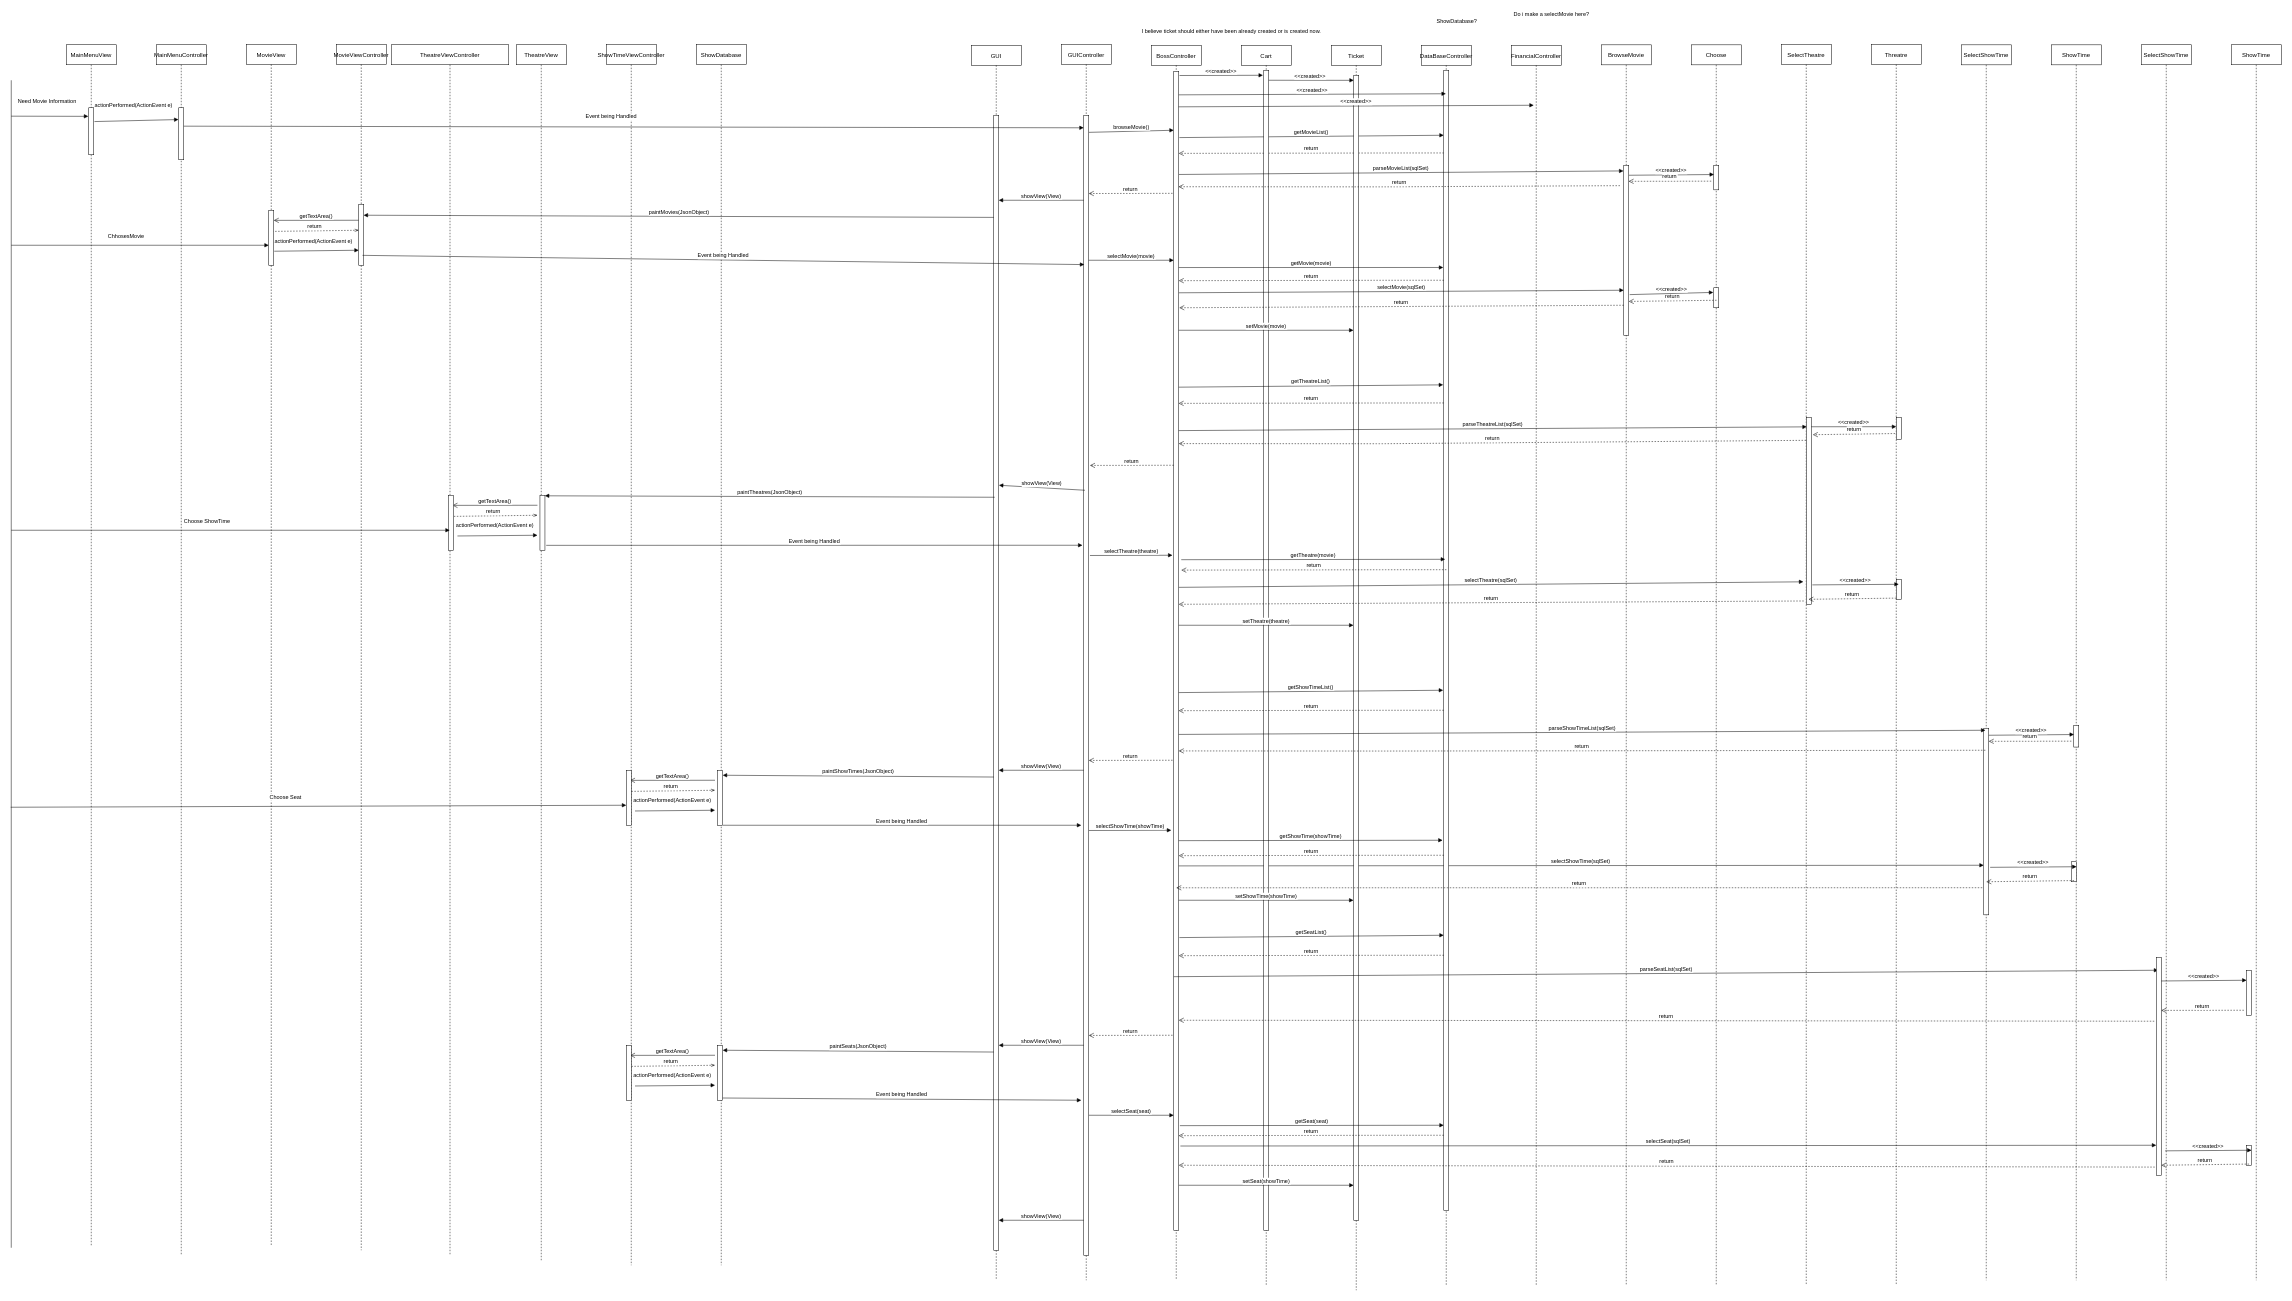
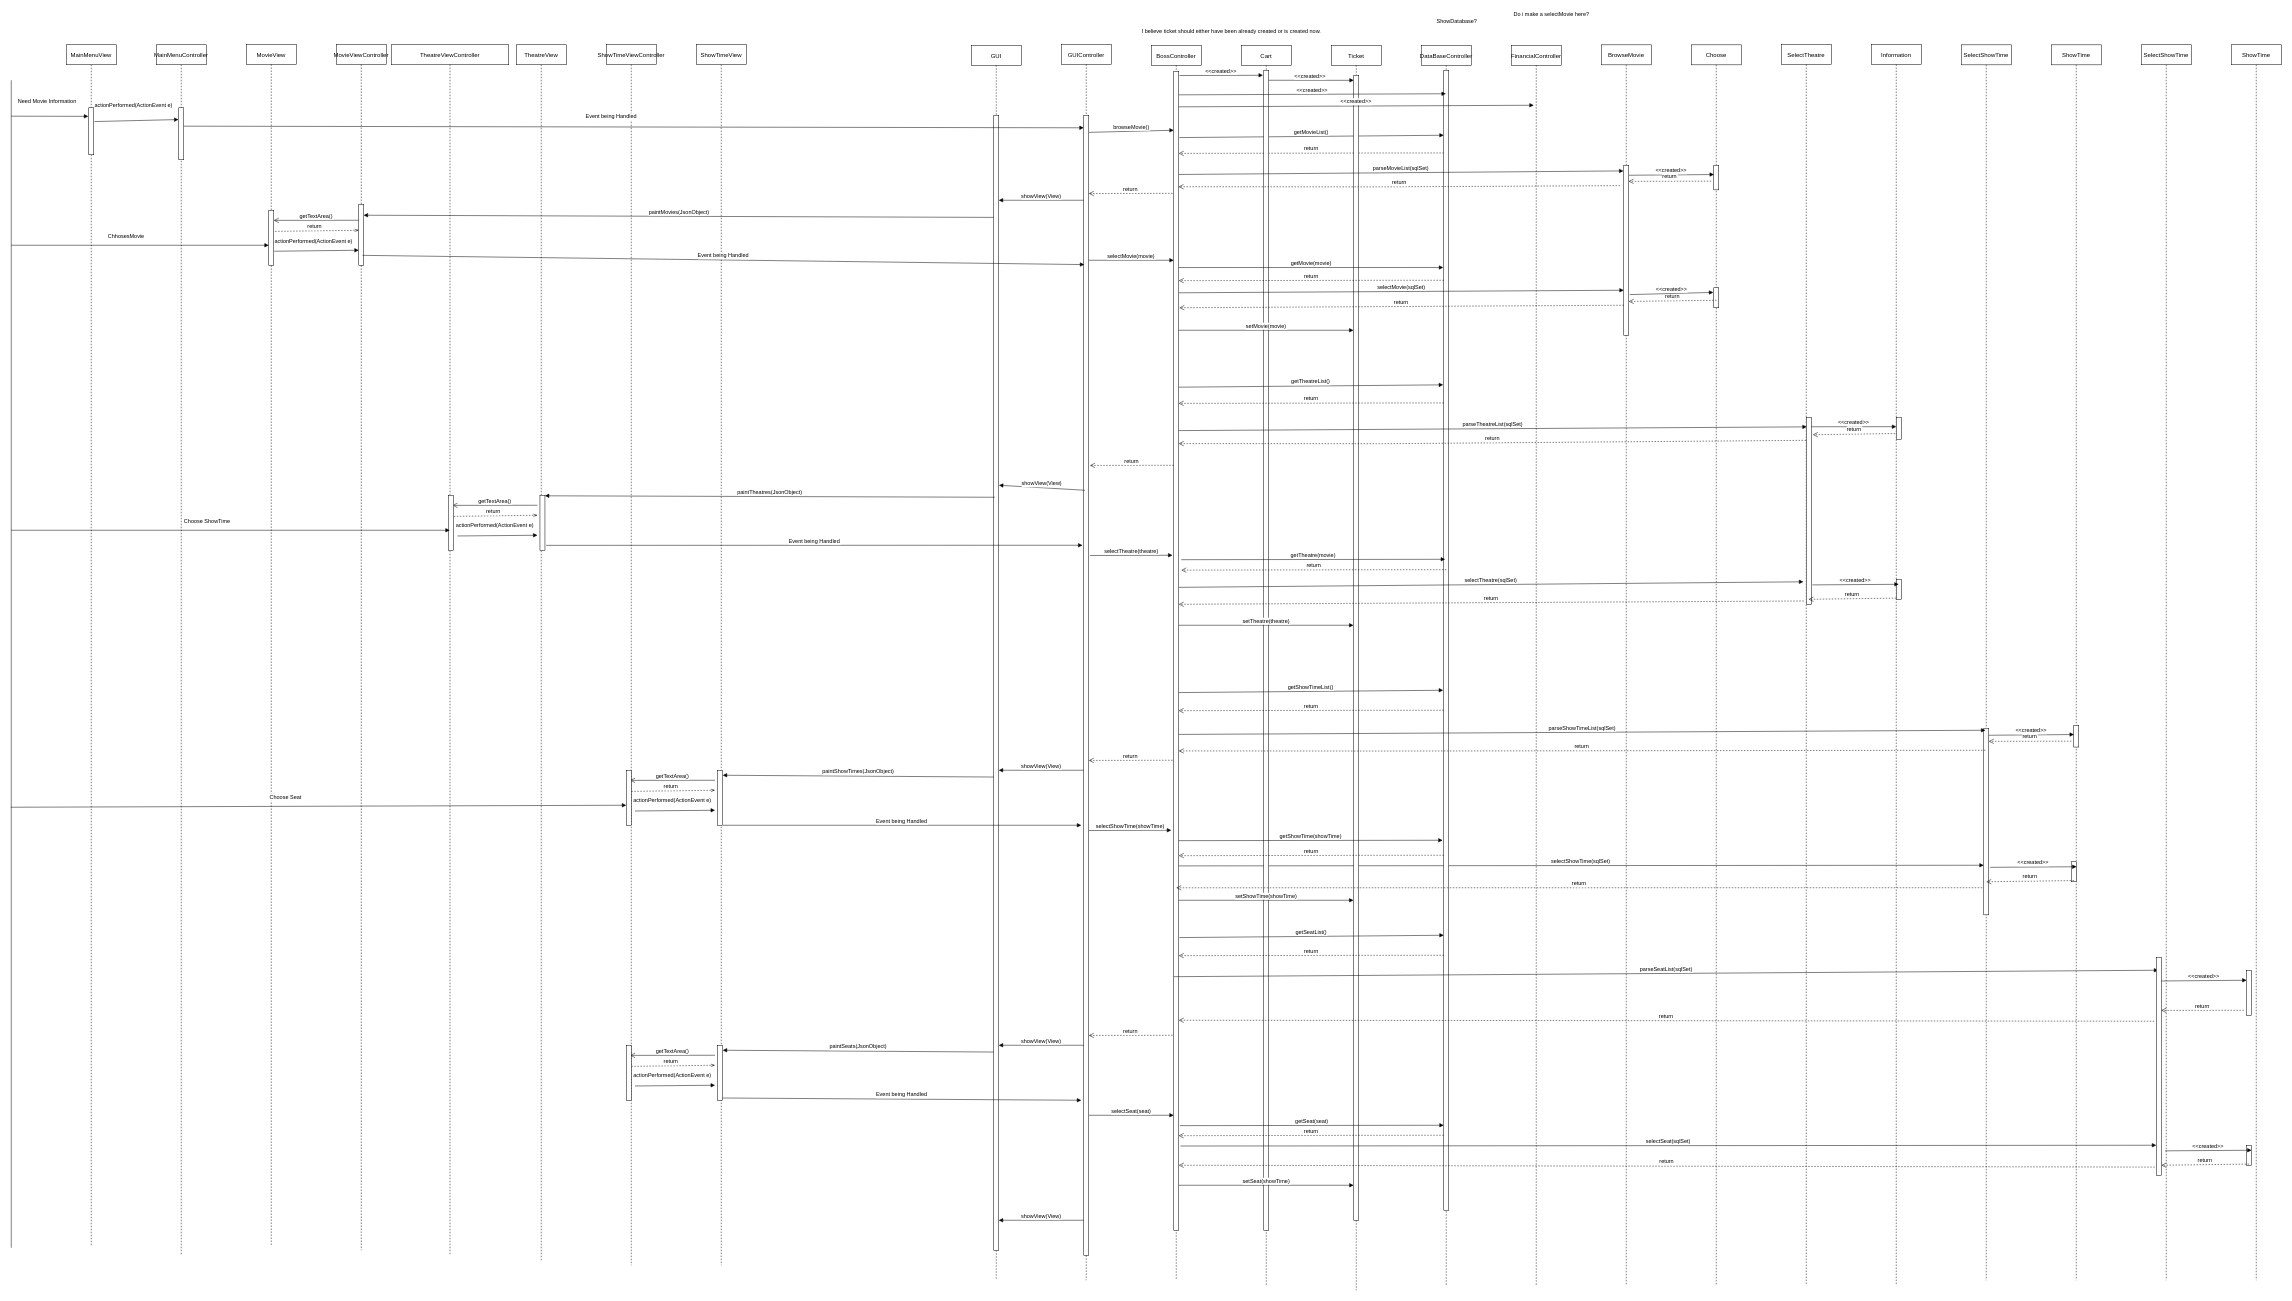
(721, 55) -> (721, 55)
(1896, 55) -> (1896, 55)
